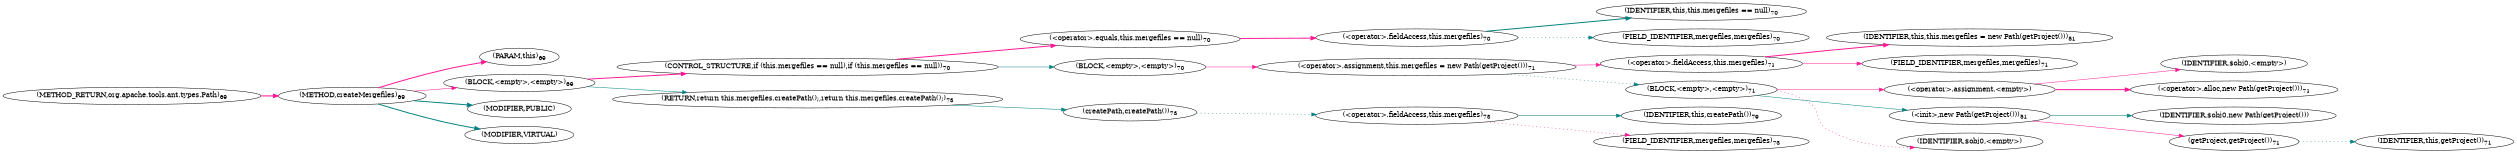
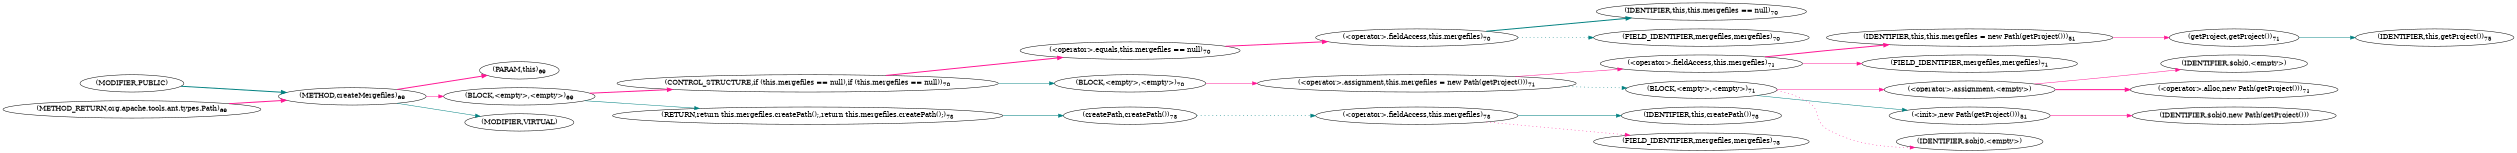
(441, 103) -> (231, 89)
(1755, 115) -> (1755, 115)
(2089, 116) -> (2089, 116)
(426, 118) -> (436, 109)
(2106, 128) -> (2139, 38)
(2488, 141) -> (2488, 37)
(2325, 142) -> (2325, 38)
